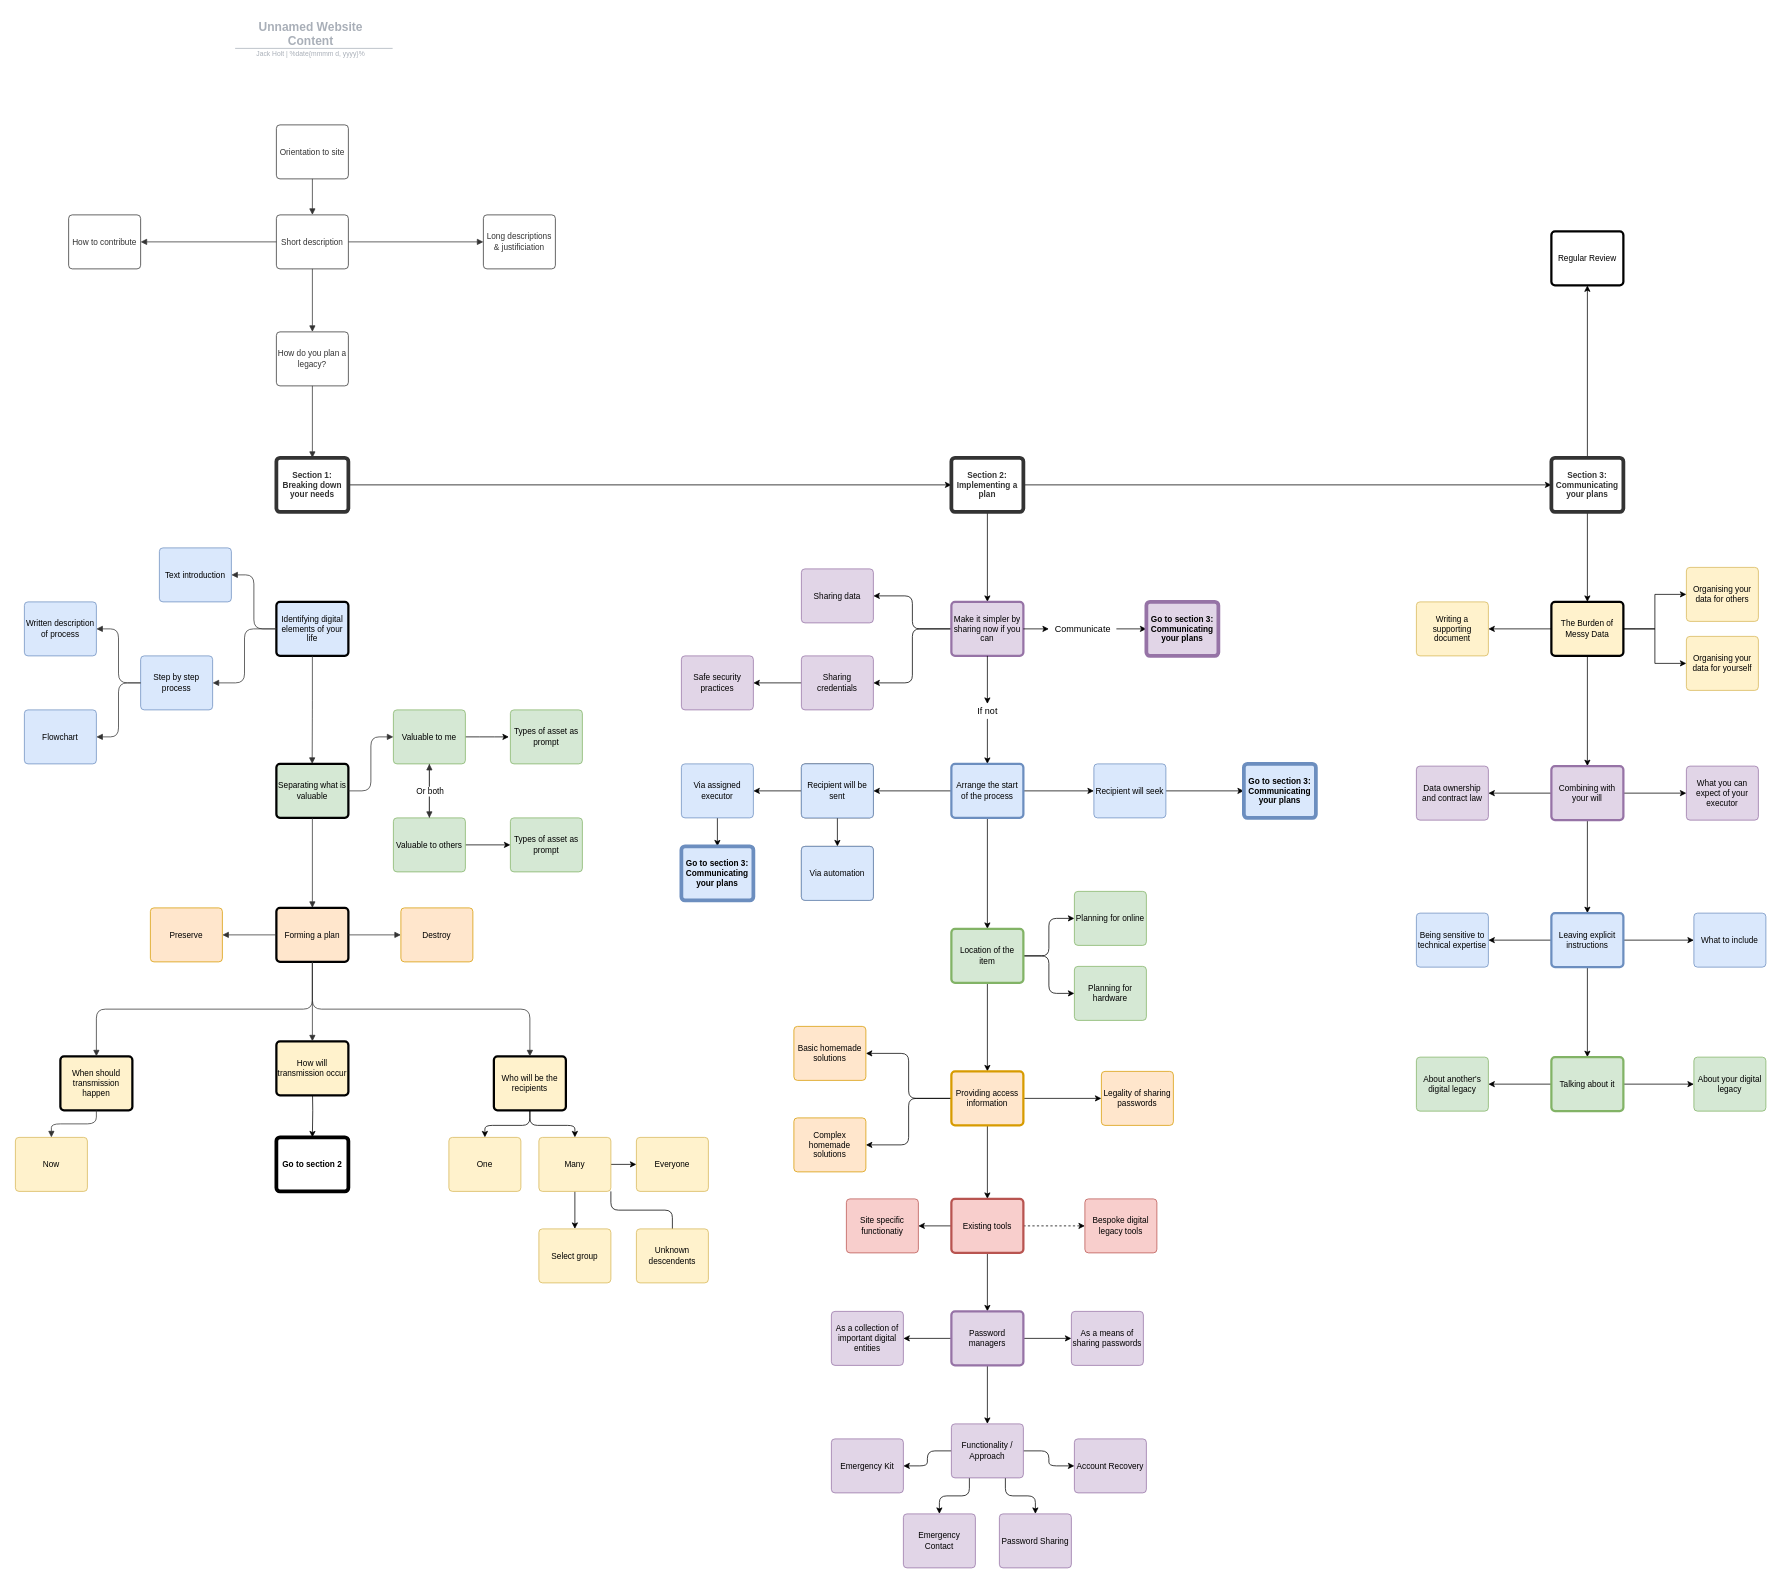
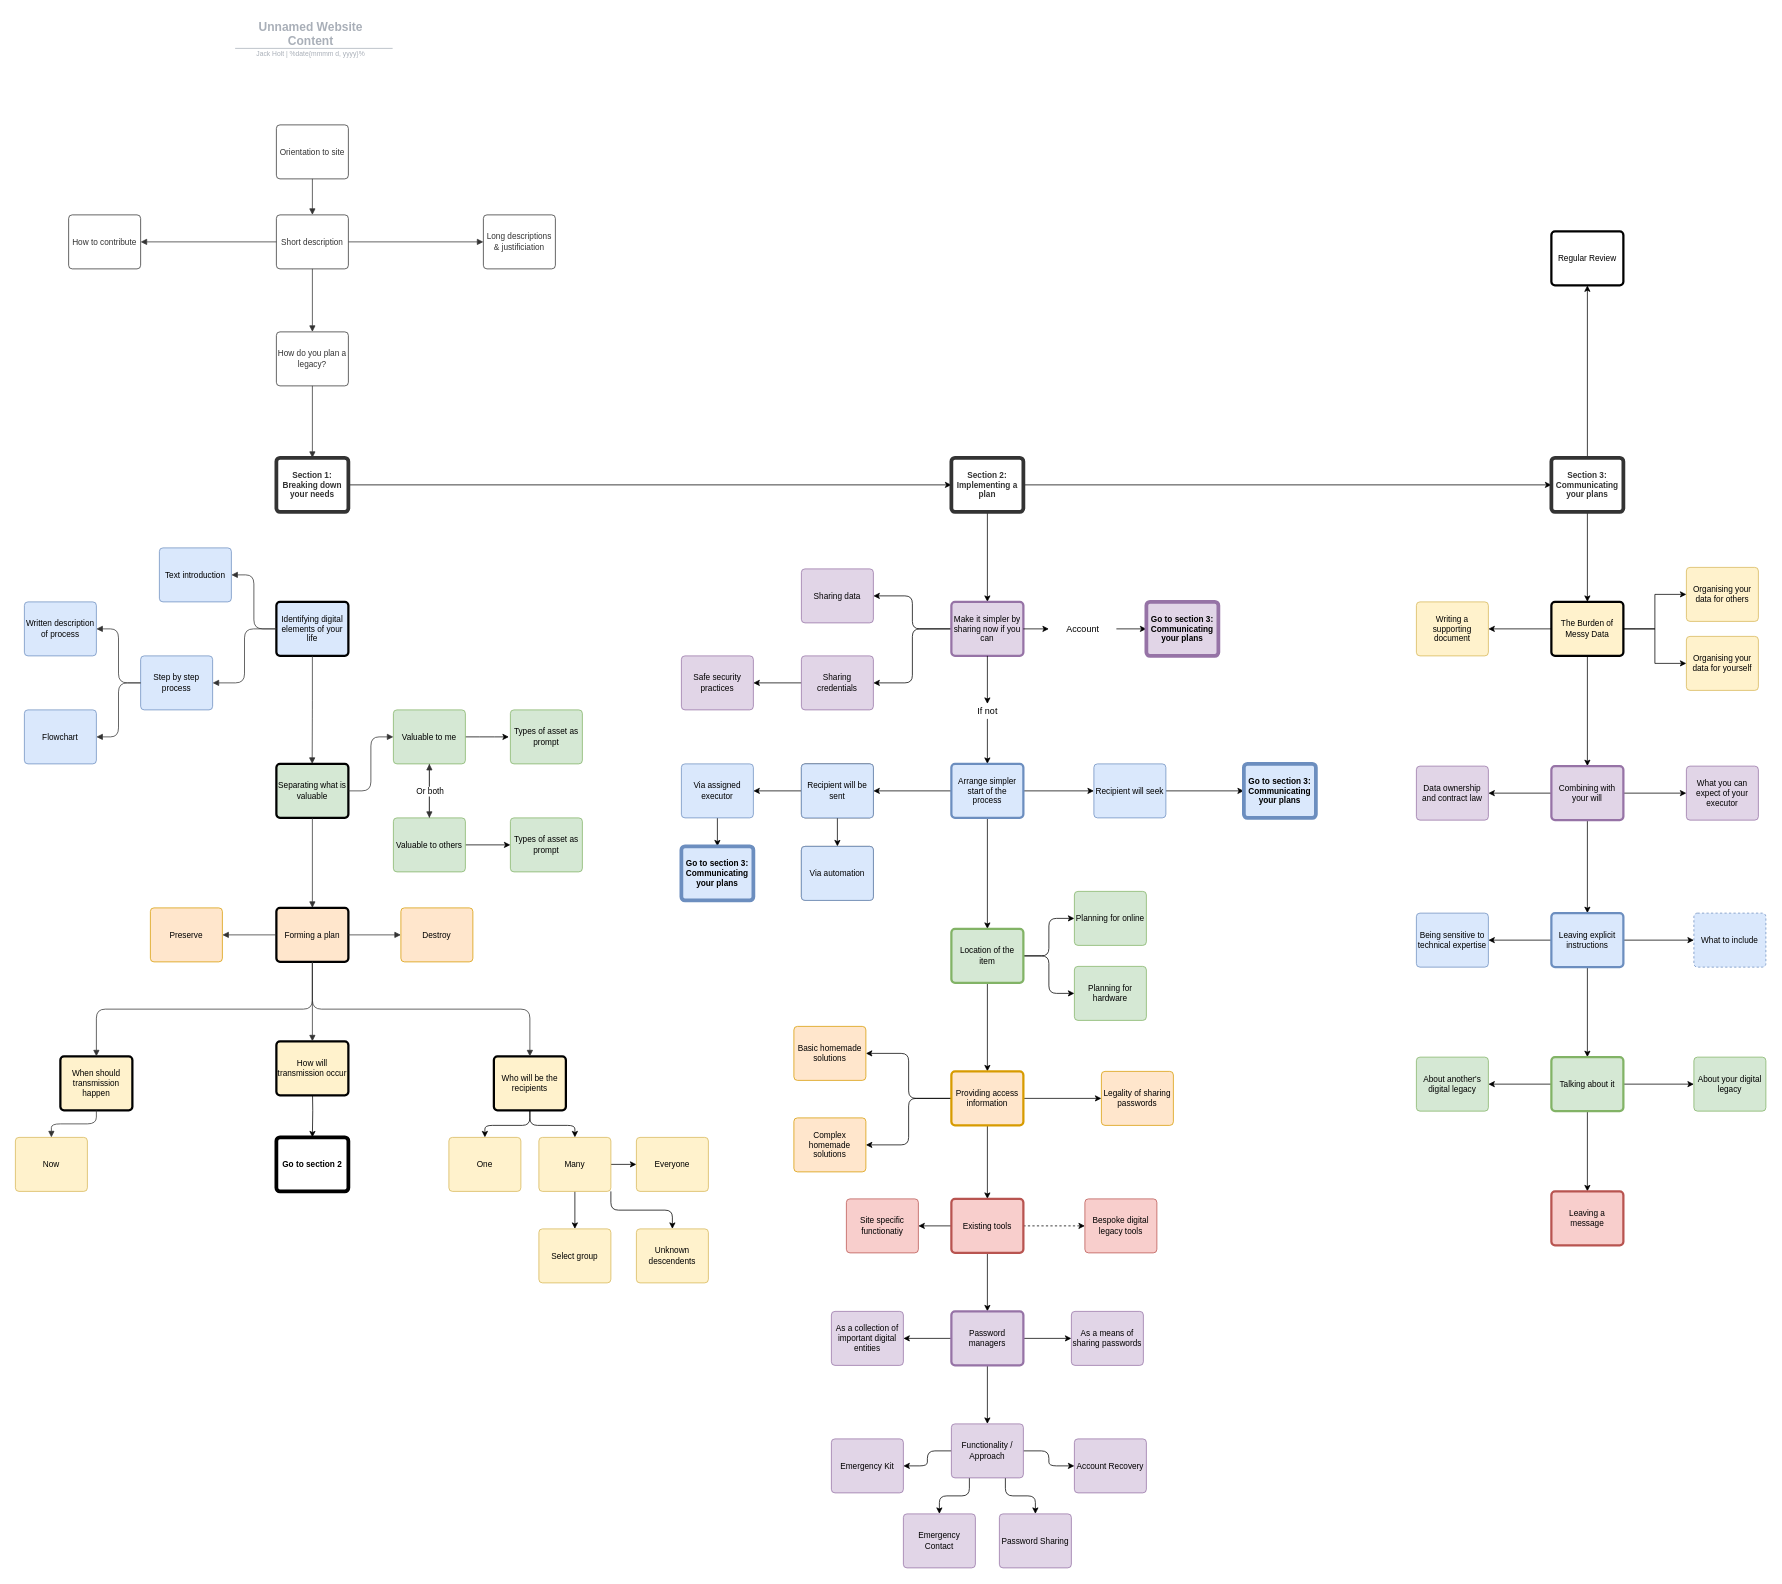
(1083, 629) -> (1083, 629)
(987, 791) -> (987, 791)
(1730, 940) -> (1730, 940)
none -> (1587, 1148)
none -> (1587, 1218)
(672, 1224) -> (672, 1222)
